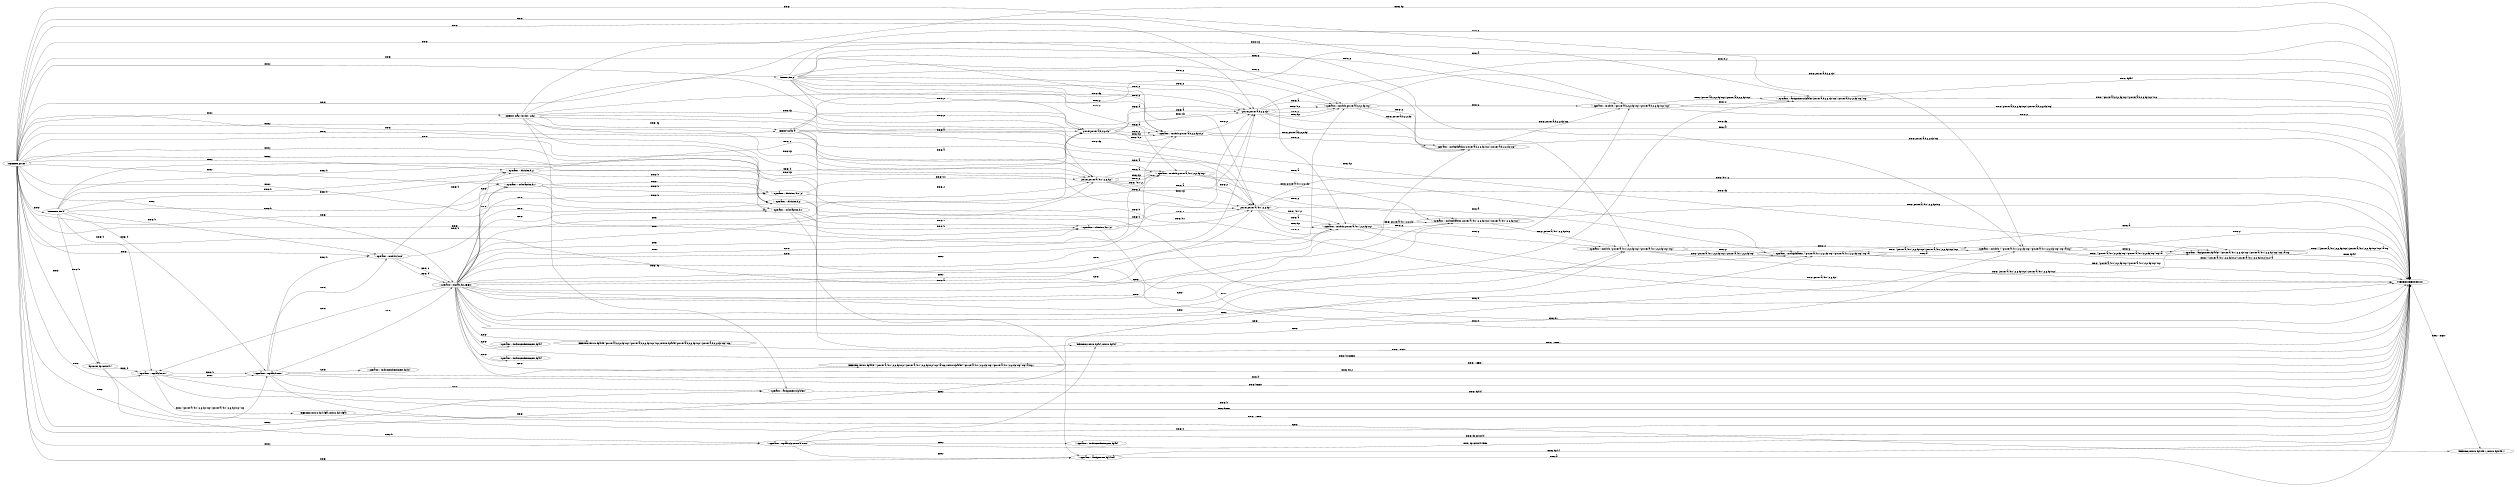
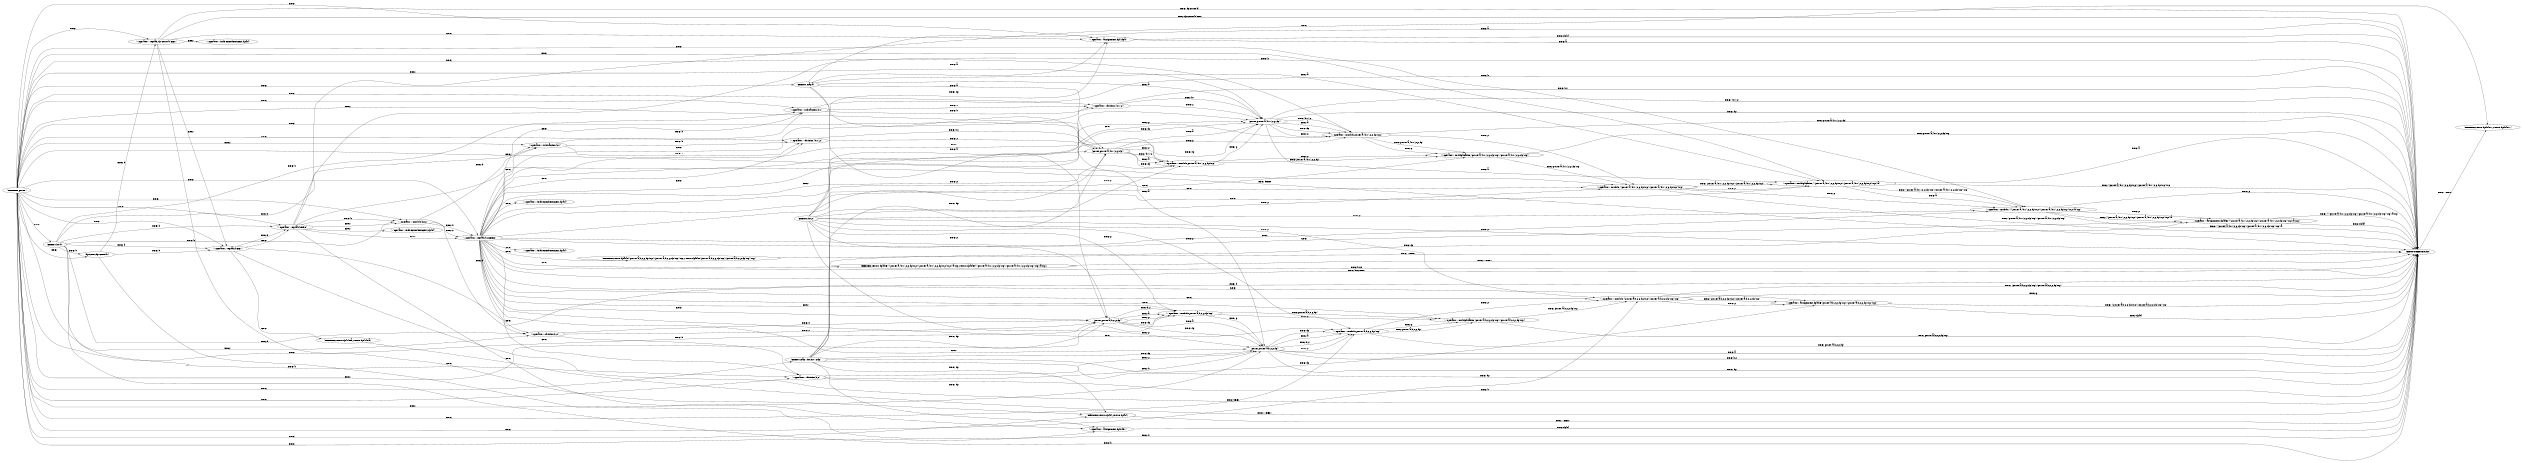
(362, 65) -> (438, 437)
(656, 127) -> (839, 101)
(56, 212) -> (55, 245)
(2410, 282) -> (2418, 252)
(301, 325) -> (190, 139)
(210, 408) -> (264, 329)
